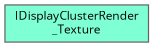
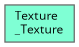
(77, 24) -> (40, 24)
